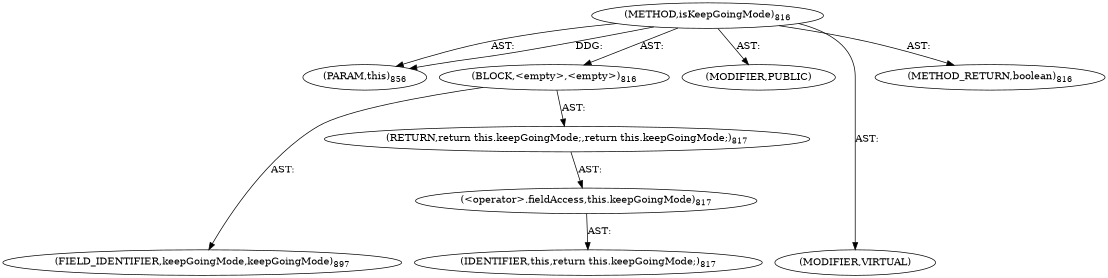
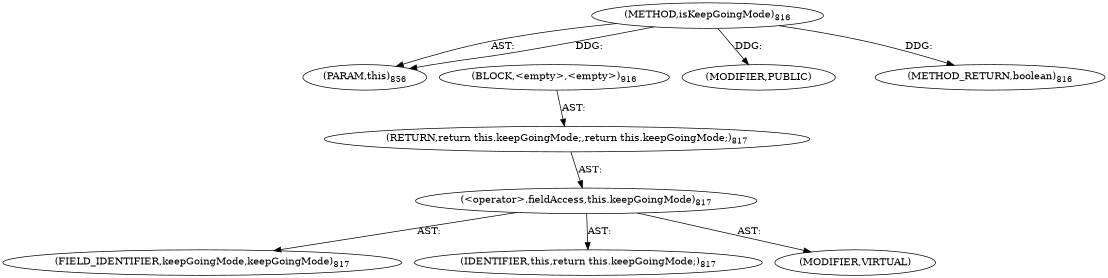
(634, 45) -> none
(750, 46) -> (750, 46)
(921, 46) -> (921, 46)
(629, 76) -> (629, 76)
(855, 118) -> (721, 232)
(323, 124) -> (399, 231)
(342, 262) -> (342, 262)
